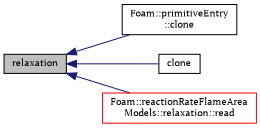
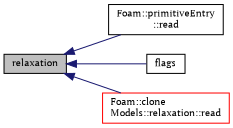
(179, 20) -> (166, 20)
(179, 64) -> (166, 64)
(179, 108) -> (166, 108)
